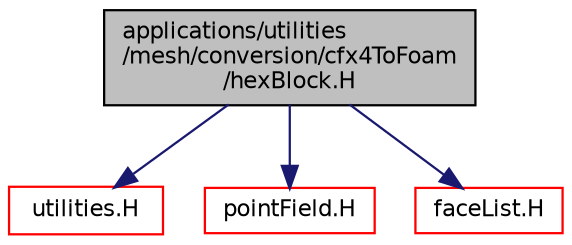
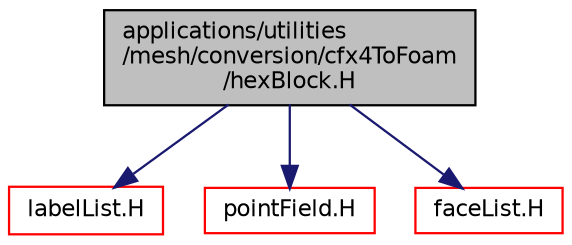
(86, 211) -> (86, 211)
